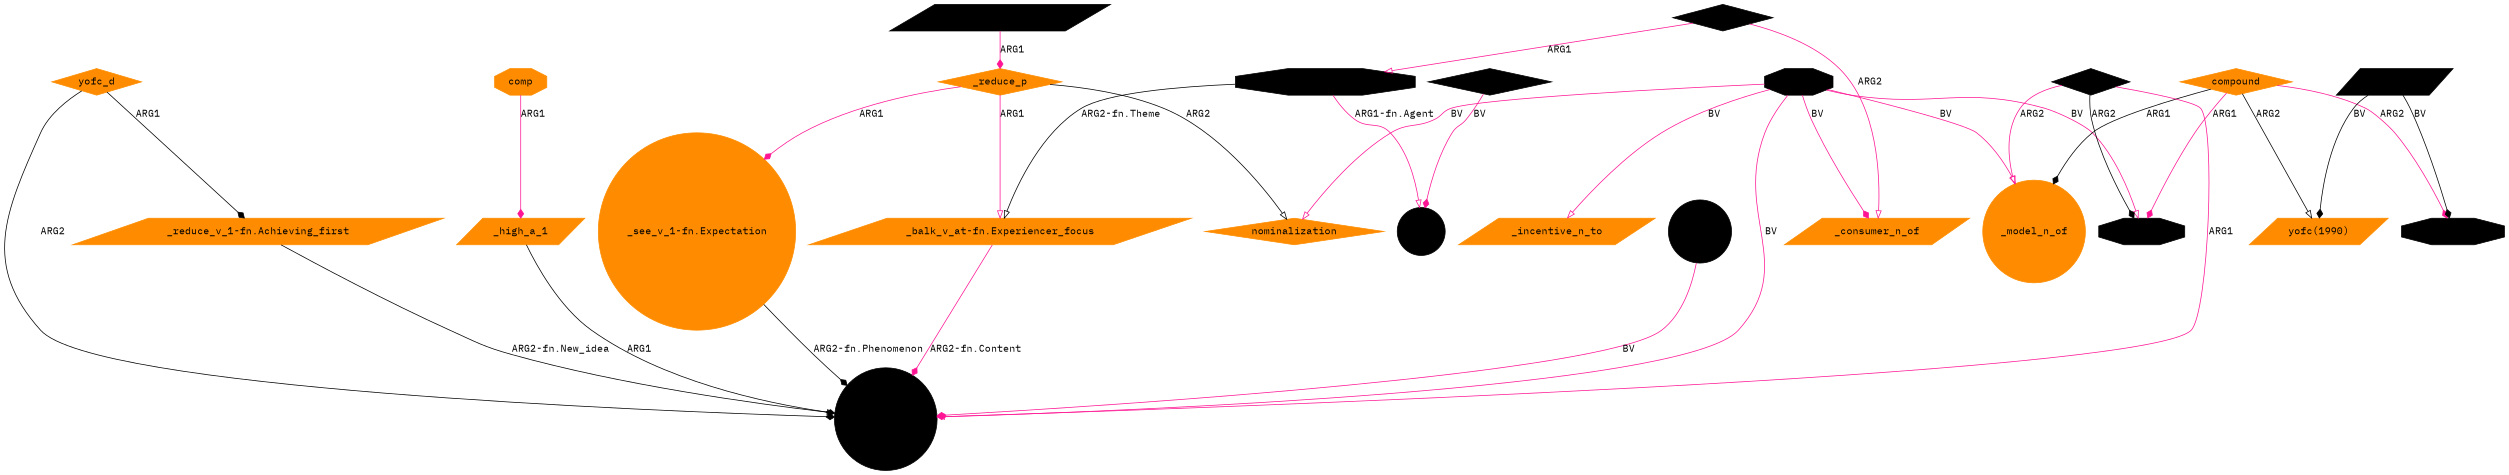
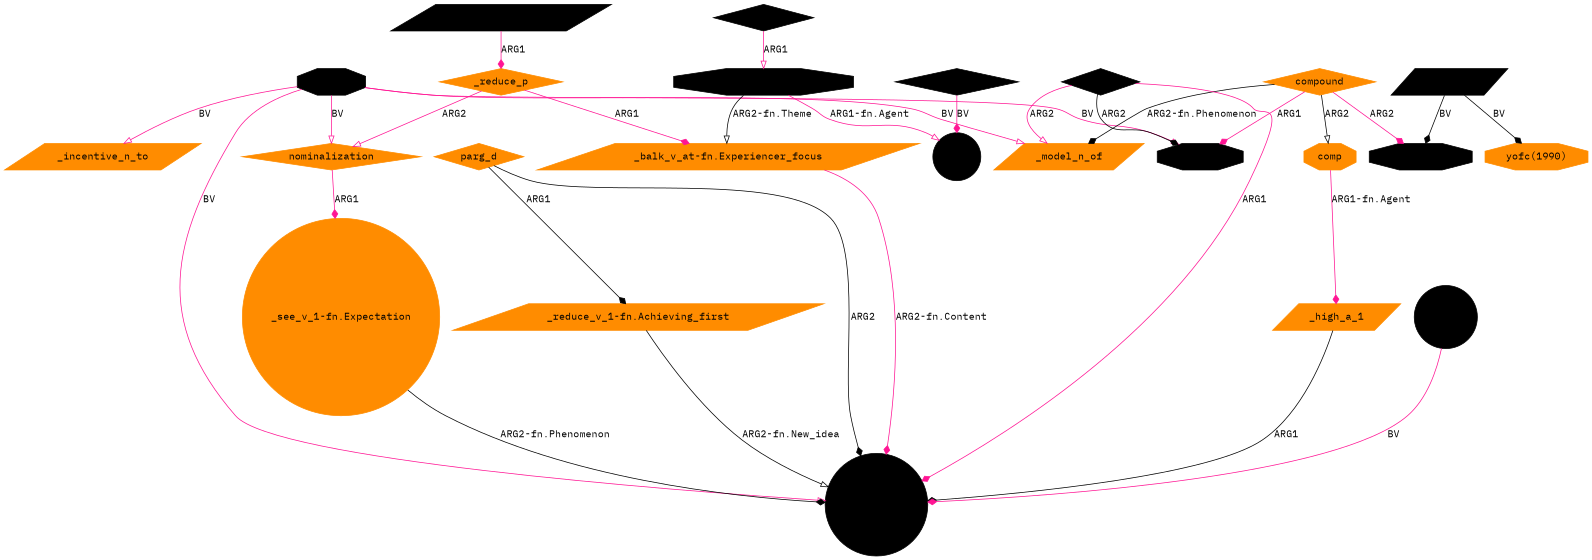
(97, 82) -> (479, 157)
(862, 108) -> (333, 190)
(533, 114) -> (1371, 199)
(2159, 114) -> (1202, 114)
(1183, 118) -> (421, 117)
(1000, 153) -> (603, 115)
(2275, 153) -> (1324, 115)
(1877, 231) -> none
(2034, 231) -> (1069, 157)
(2319, 231) -> (1537, 157)
